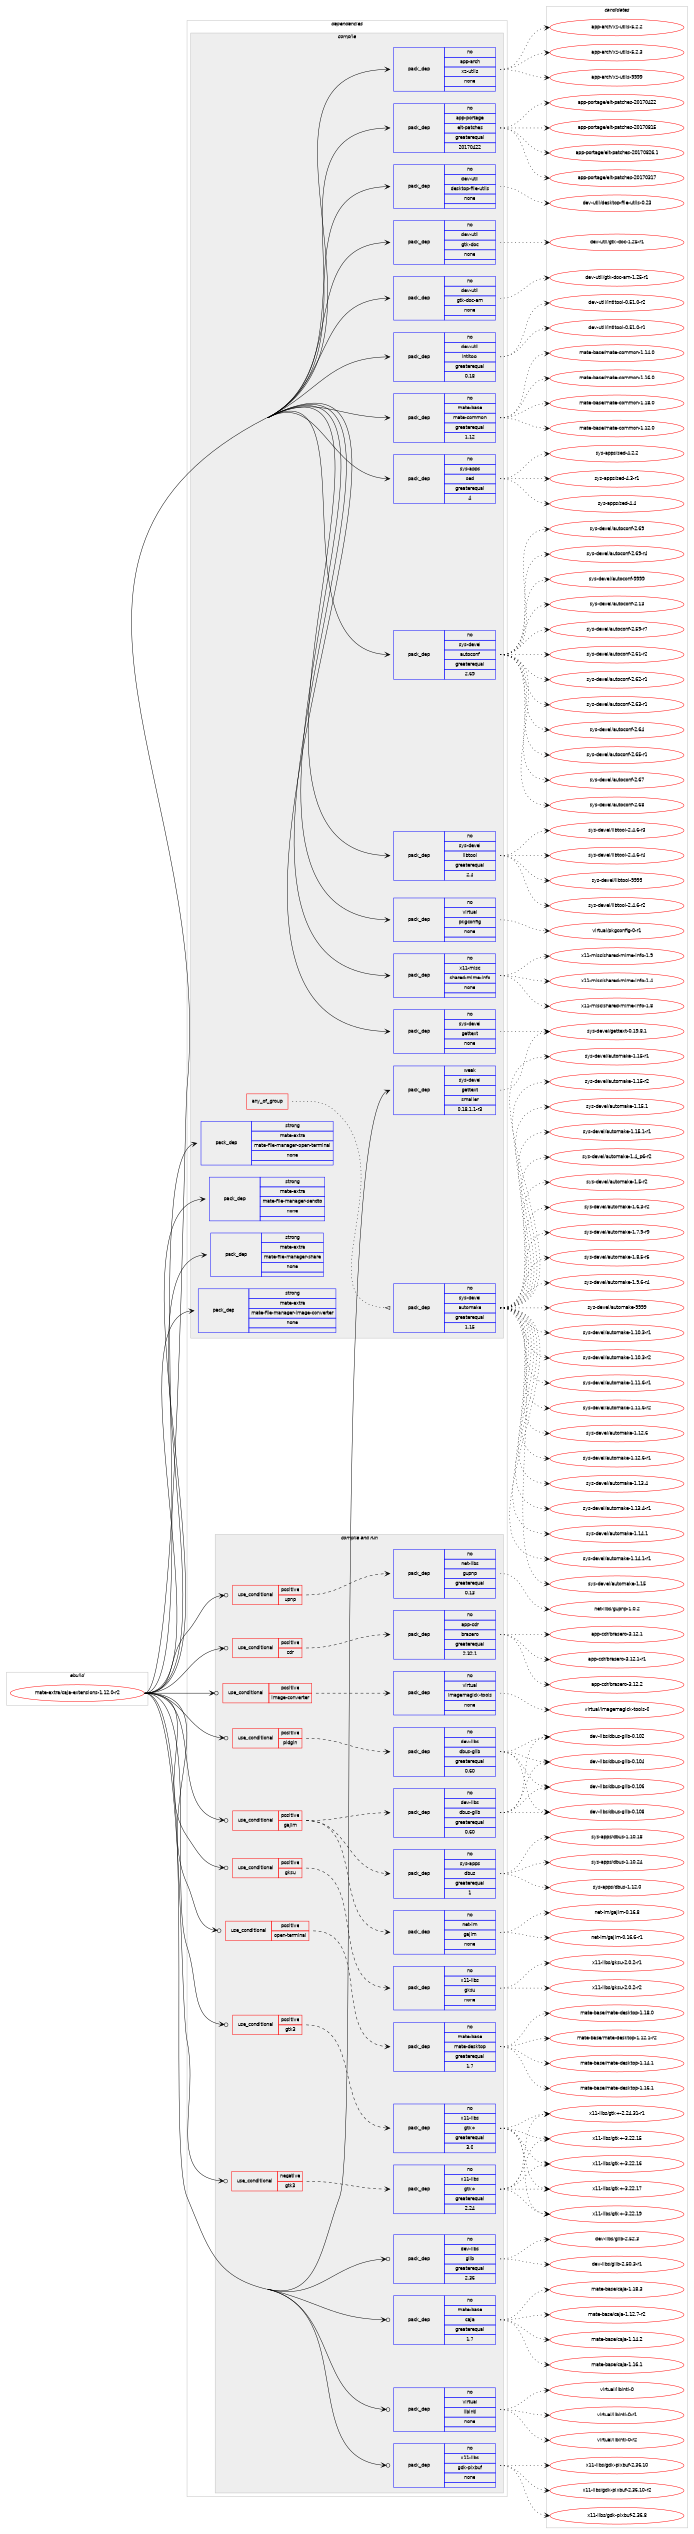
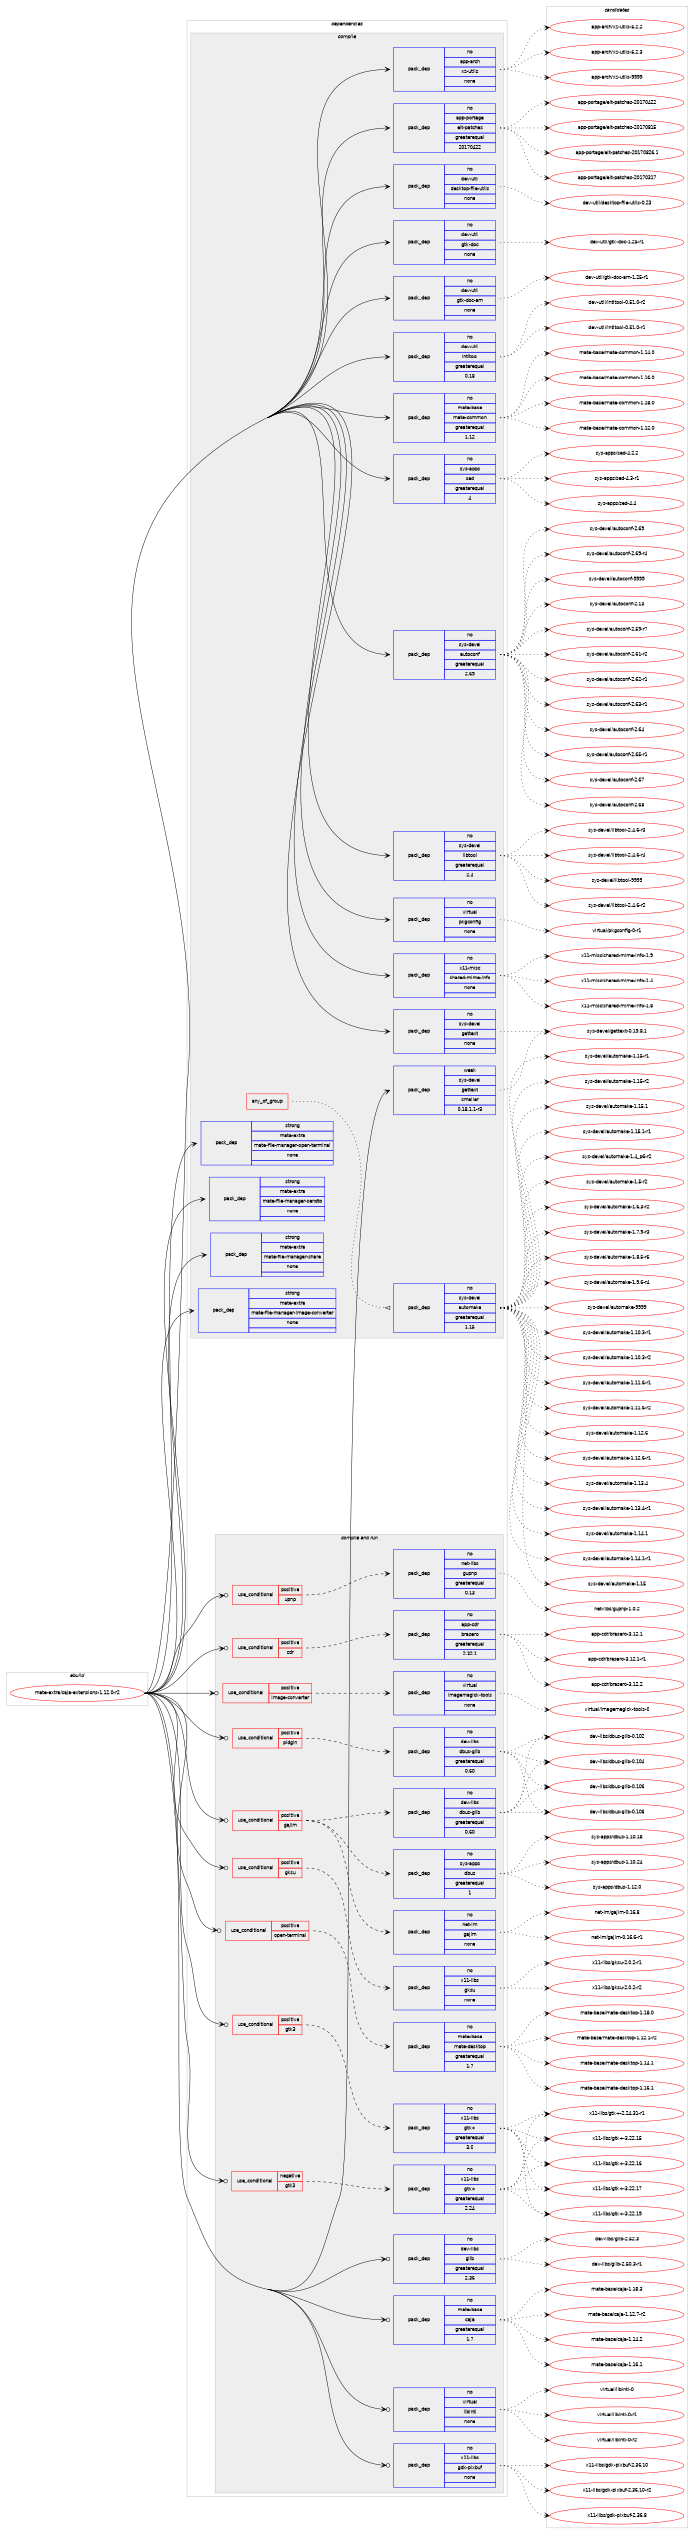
(617, 1233) -> (617, 1233)
